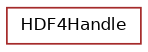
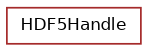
(74, 26) -> (74, 26)
